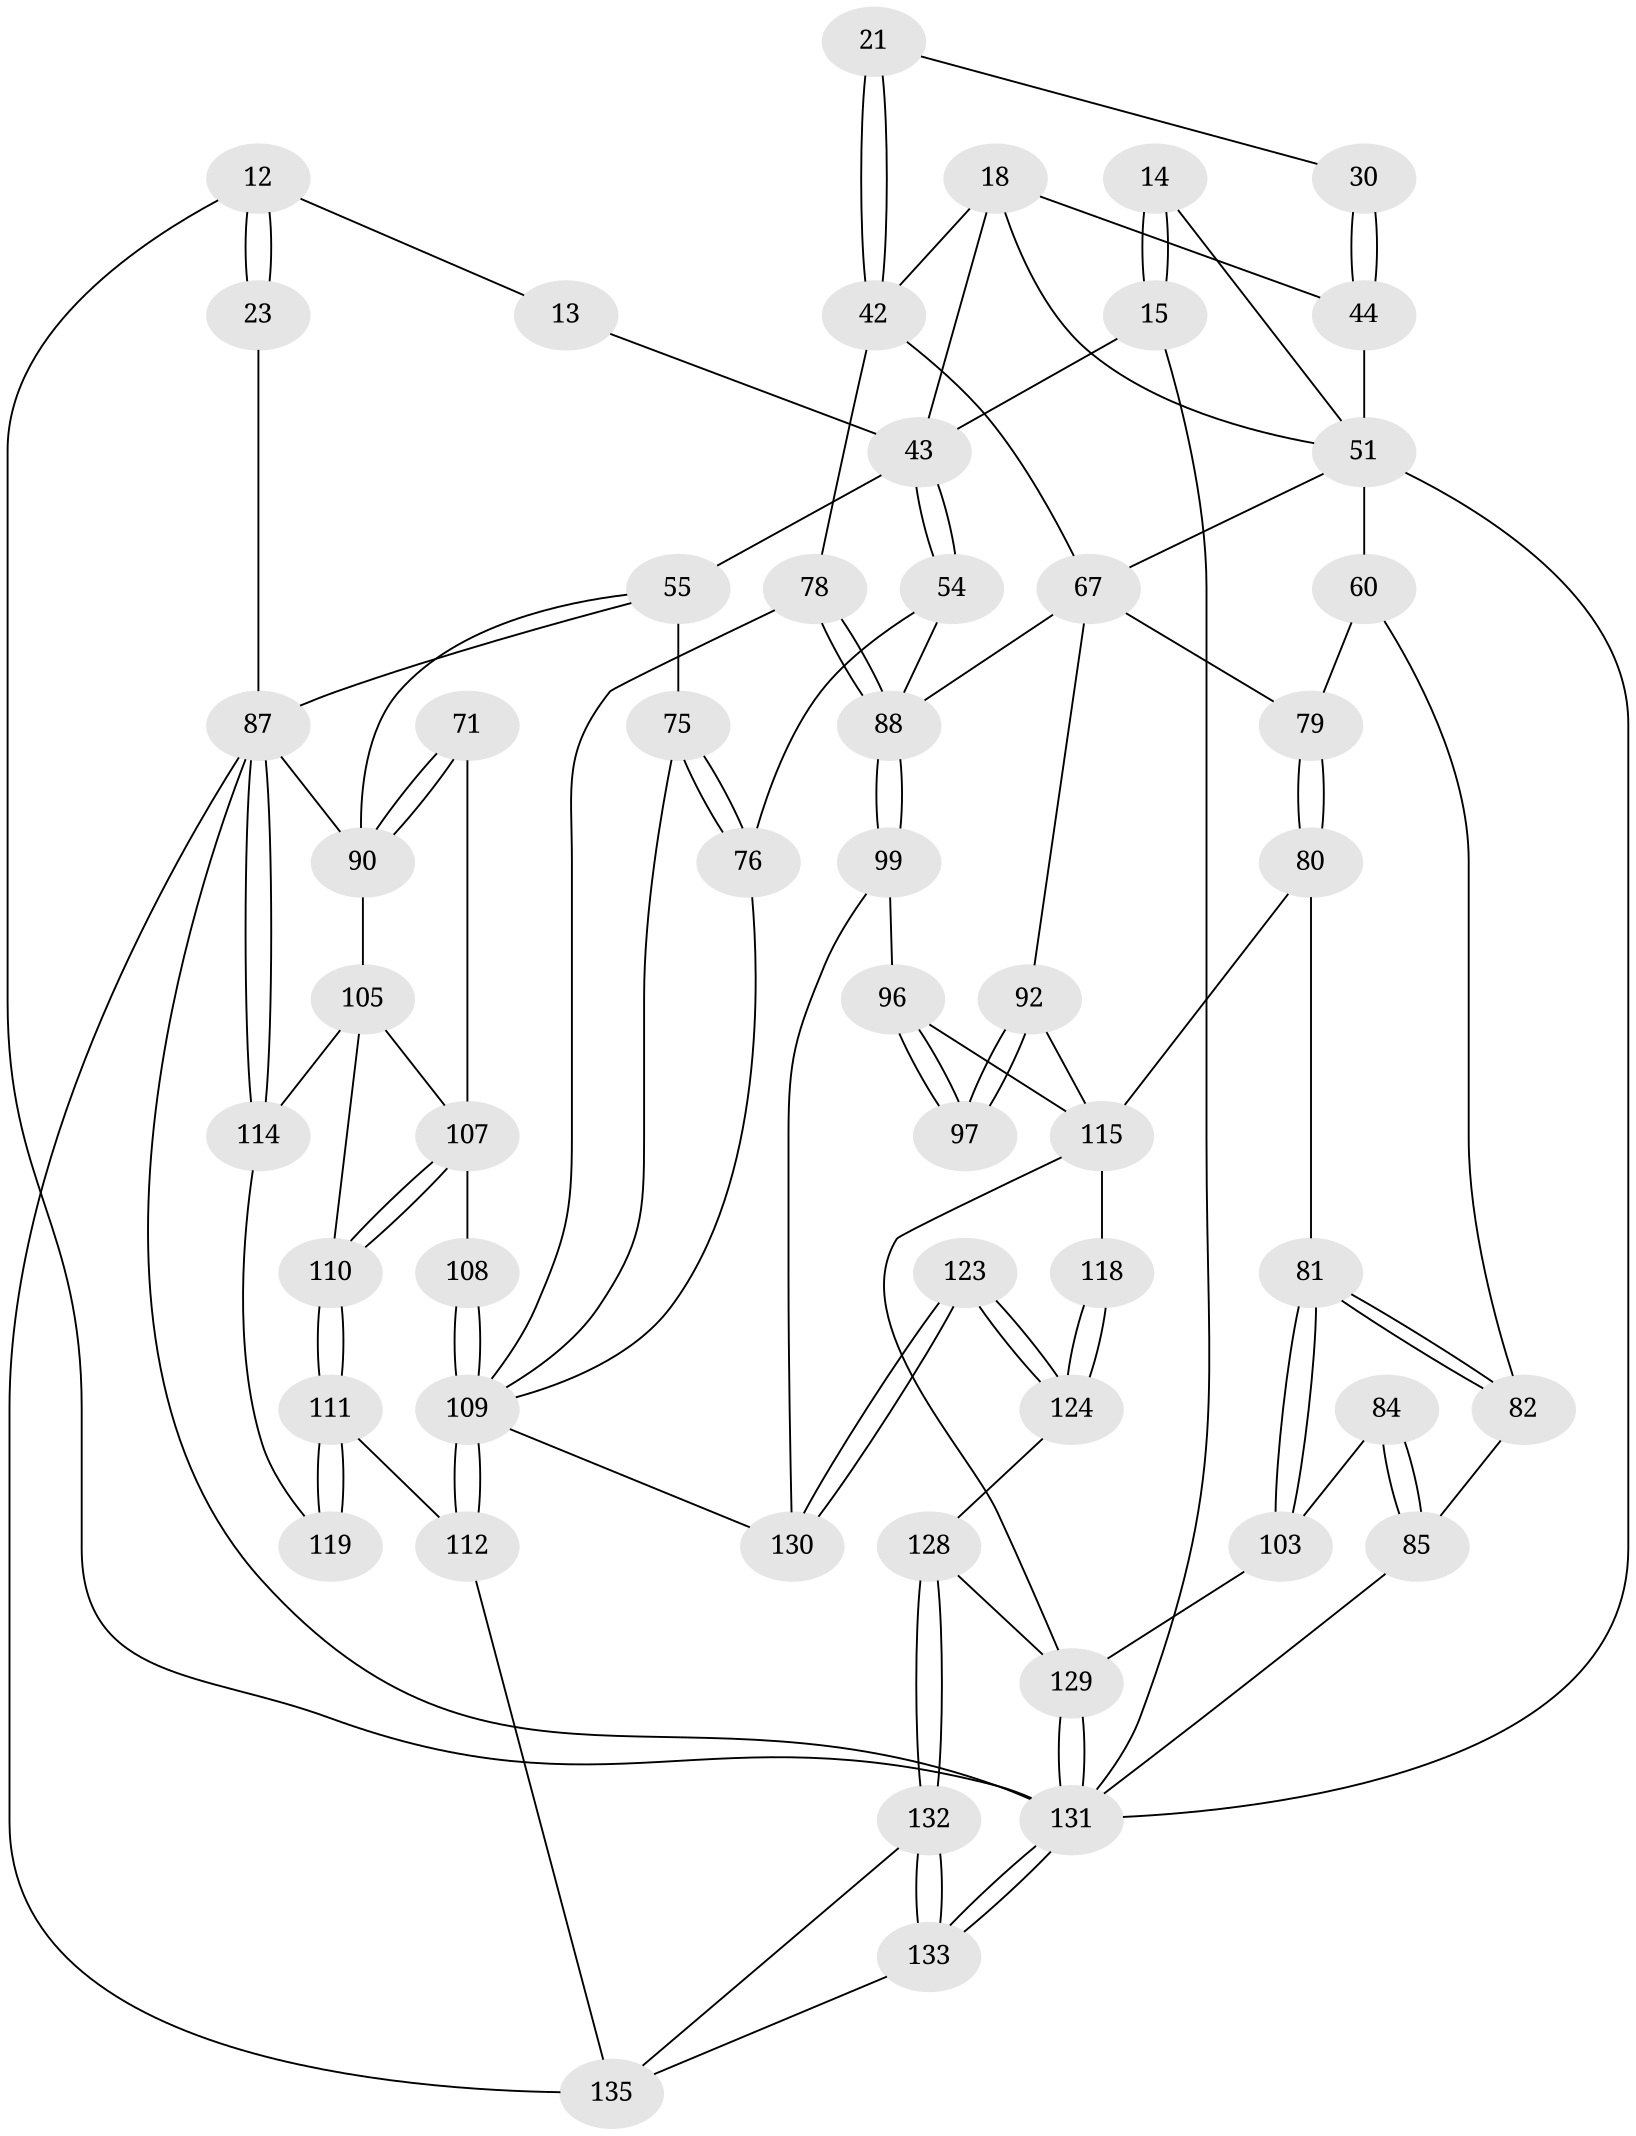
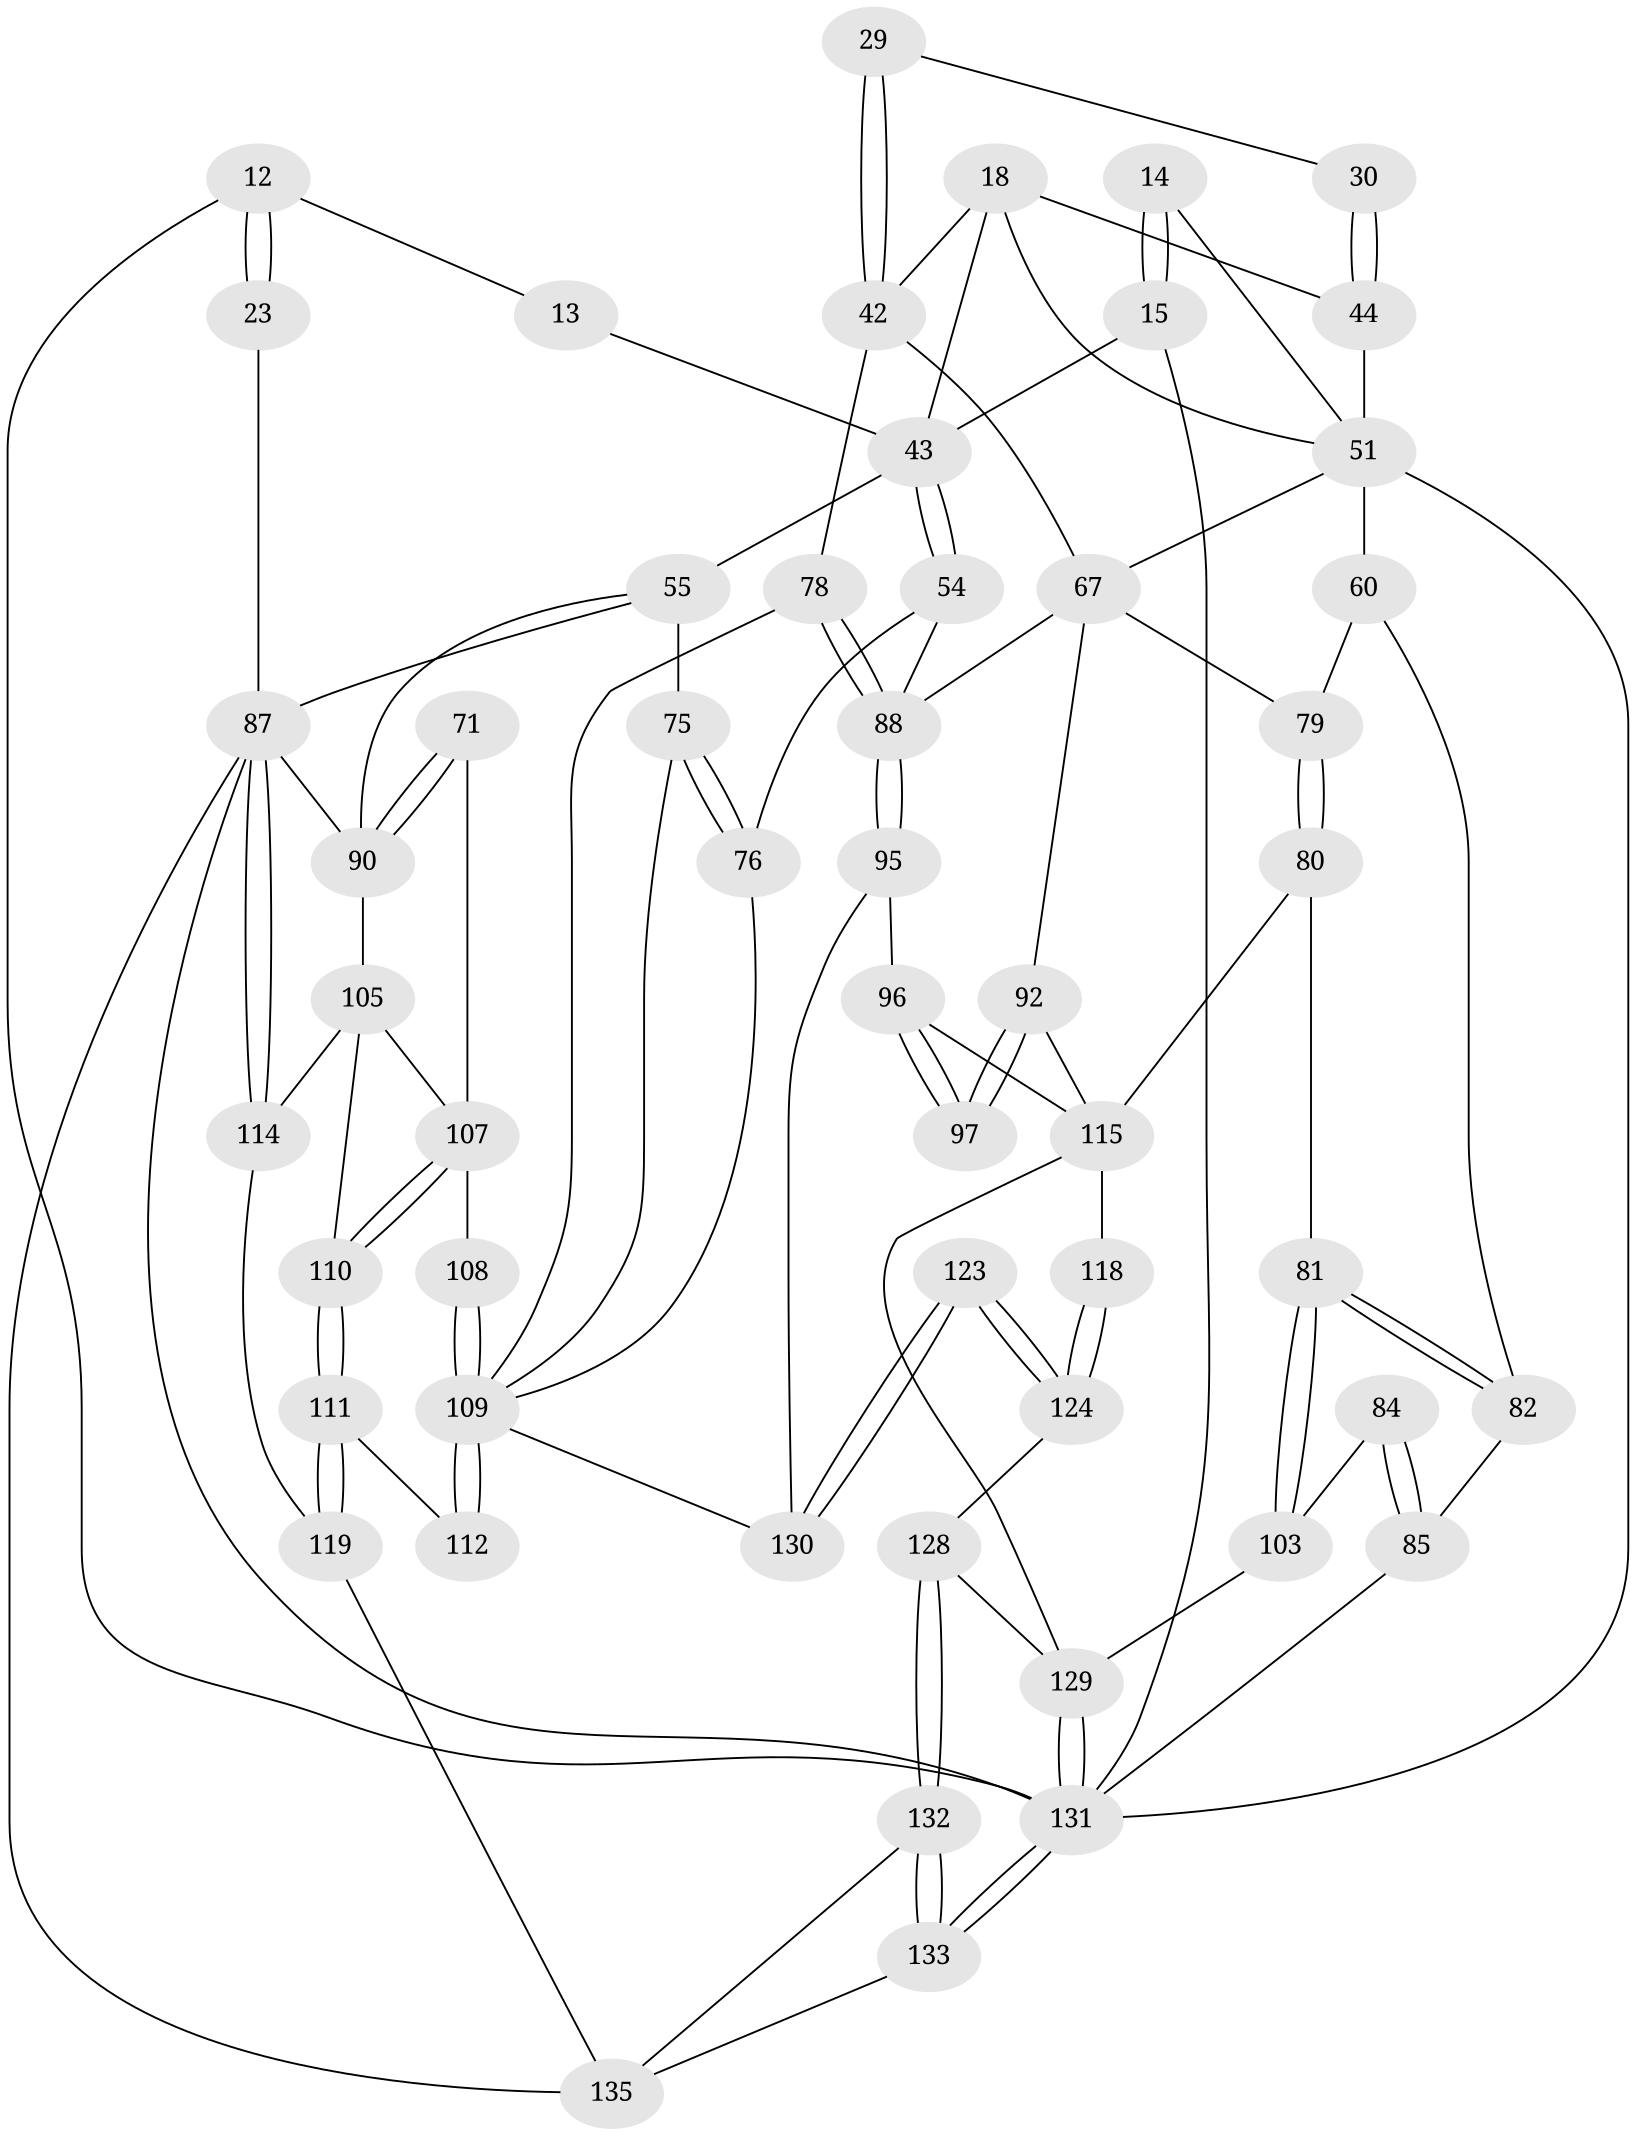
(874, 42) -> (874, 42)
(889, 863) -> (889, 863)
(540, 1820) -> (470, 1821)
